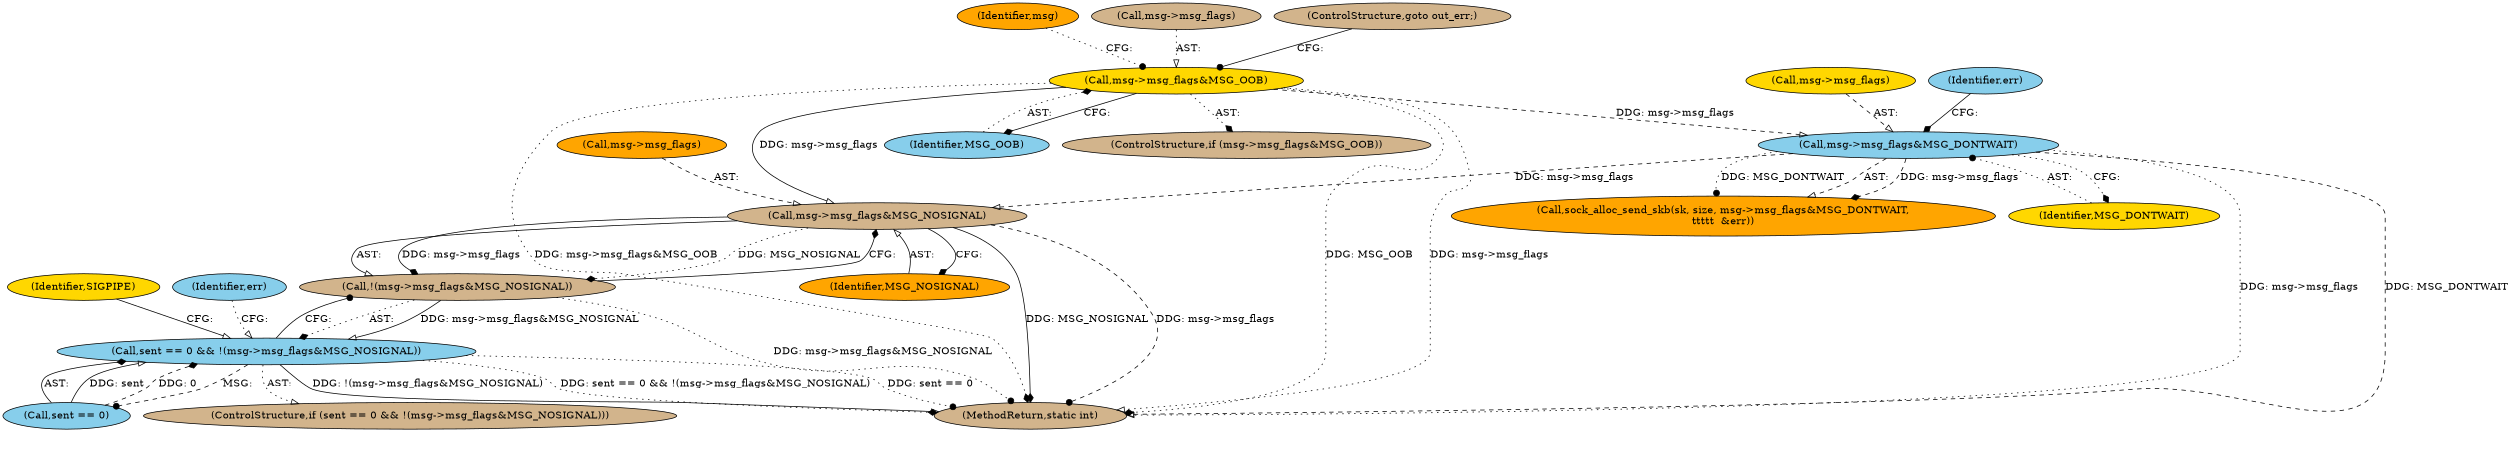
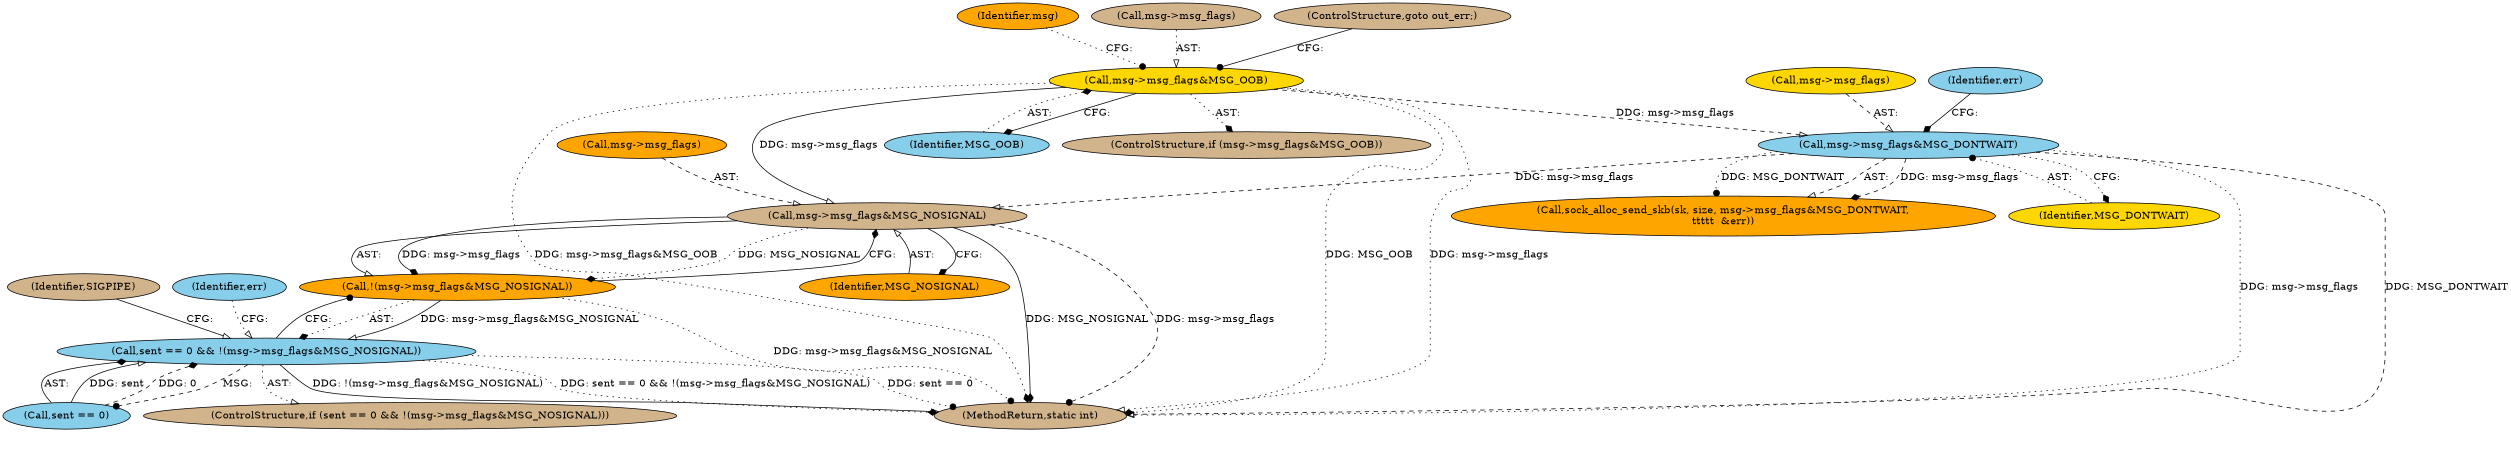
(84, 287) -> (84, 287)
(457, 287) -> (457, 287)
